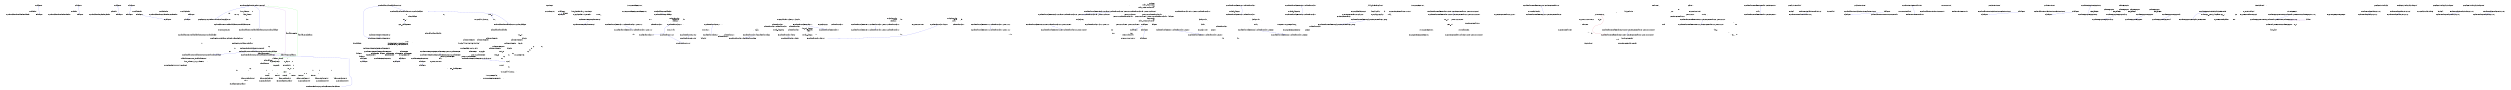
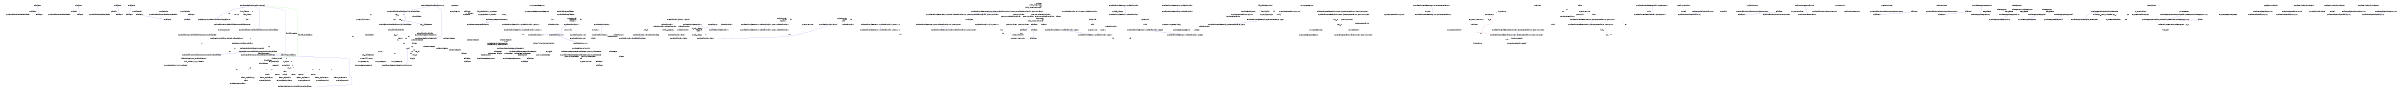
(1294, 12) -> none
(1534, 12) -> (1428, 12)
(513, 52) -> (412, 46)
